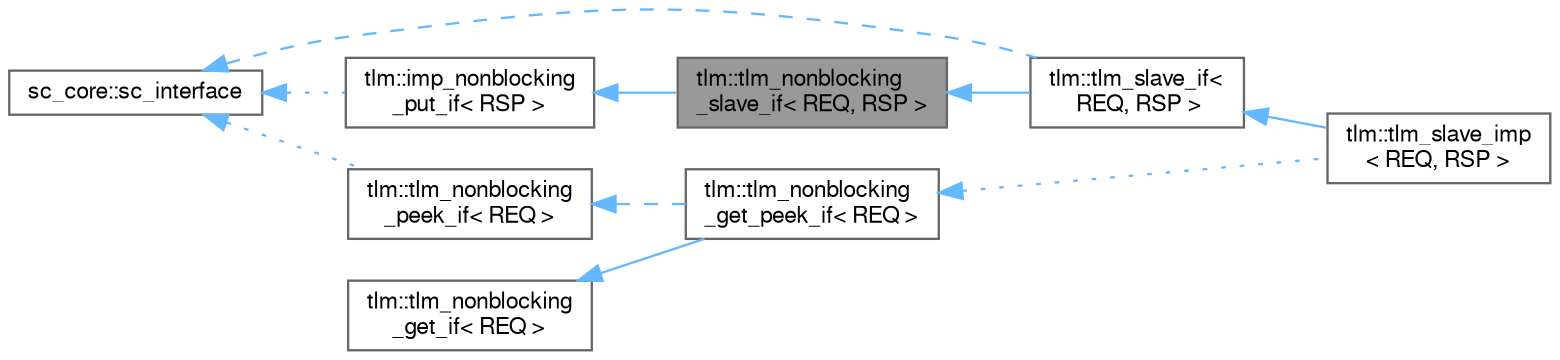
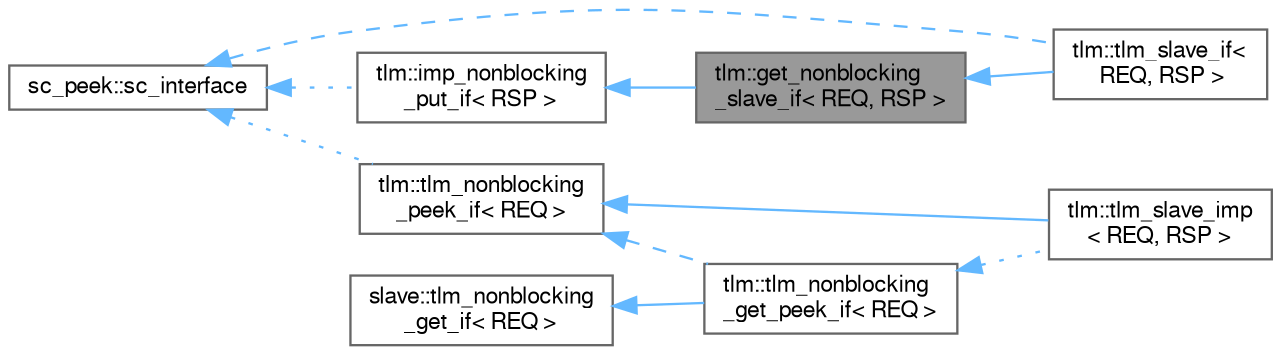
(136, 93) -> (138, 88)
(812, 93) -> (831, 88)
(1297, 122) -> (838, 212)
(470, 315) -> (482, 310)
